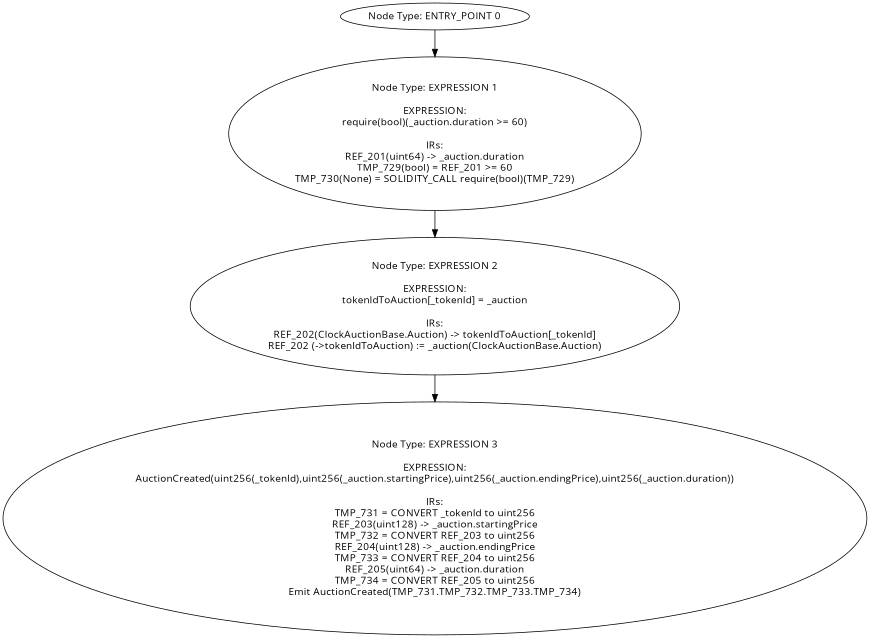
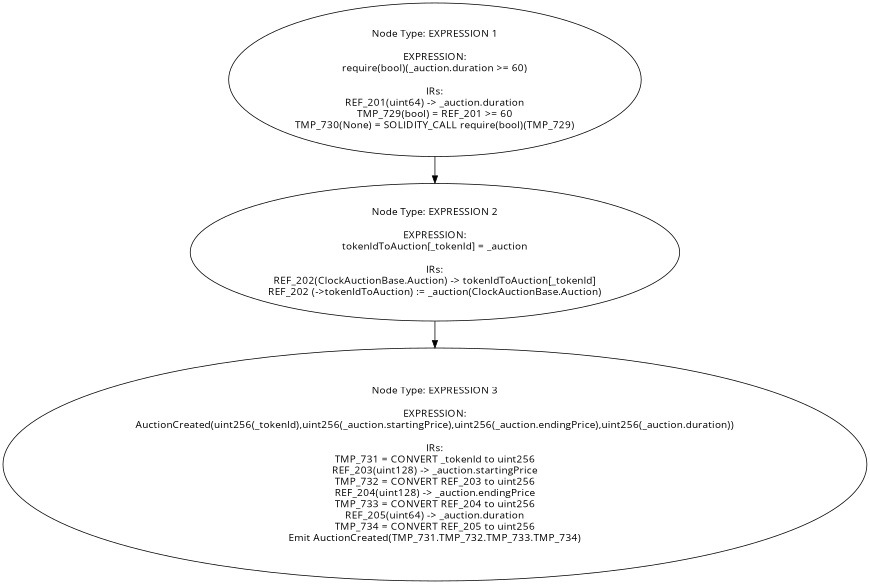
(435, 16) -> none
